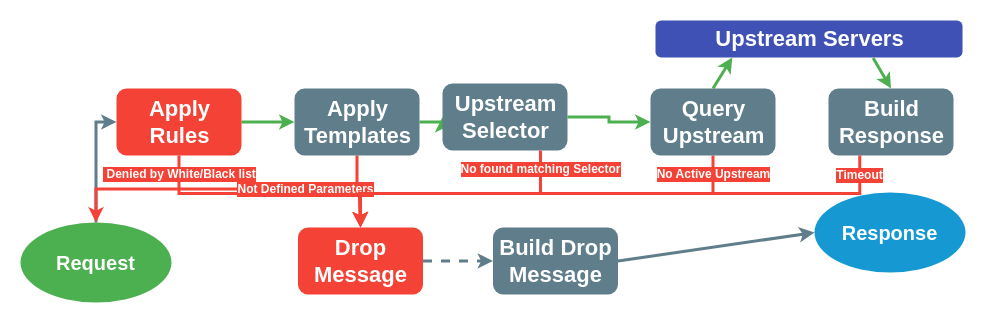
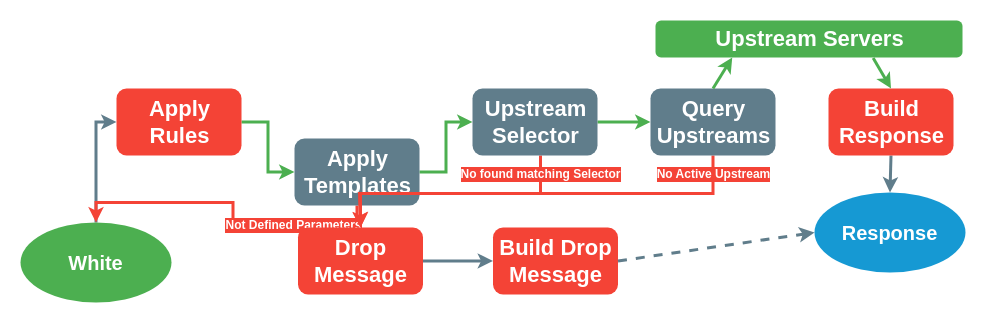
(809, 39) -> (809, 39)
(505, 117) -> (535, 122)
(357, 122) -> (357, 172)
(891, 122) -> (891, 122)
(714, 123) -> (714, 123)
none -> (891, 169)
(249, 194) -> none
(806, 194) -> none
(707, 248) -> (707, 248)
(453, 261) -> (453, 261)
(556, 261) -> (556, 261)
(96, 263) -> (96, 263)
